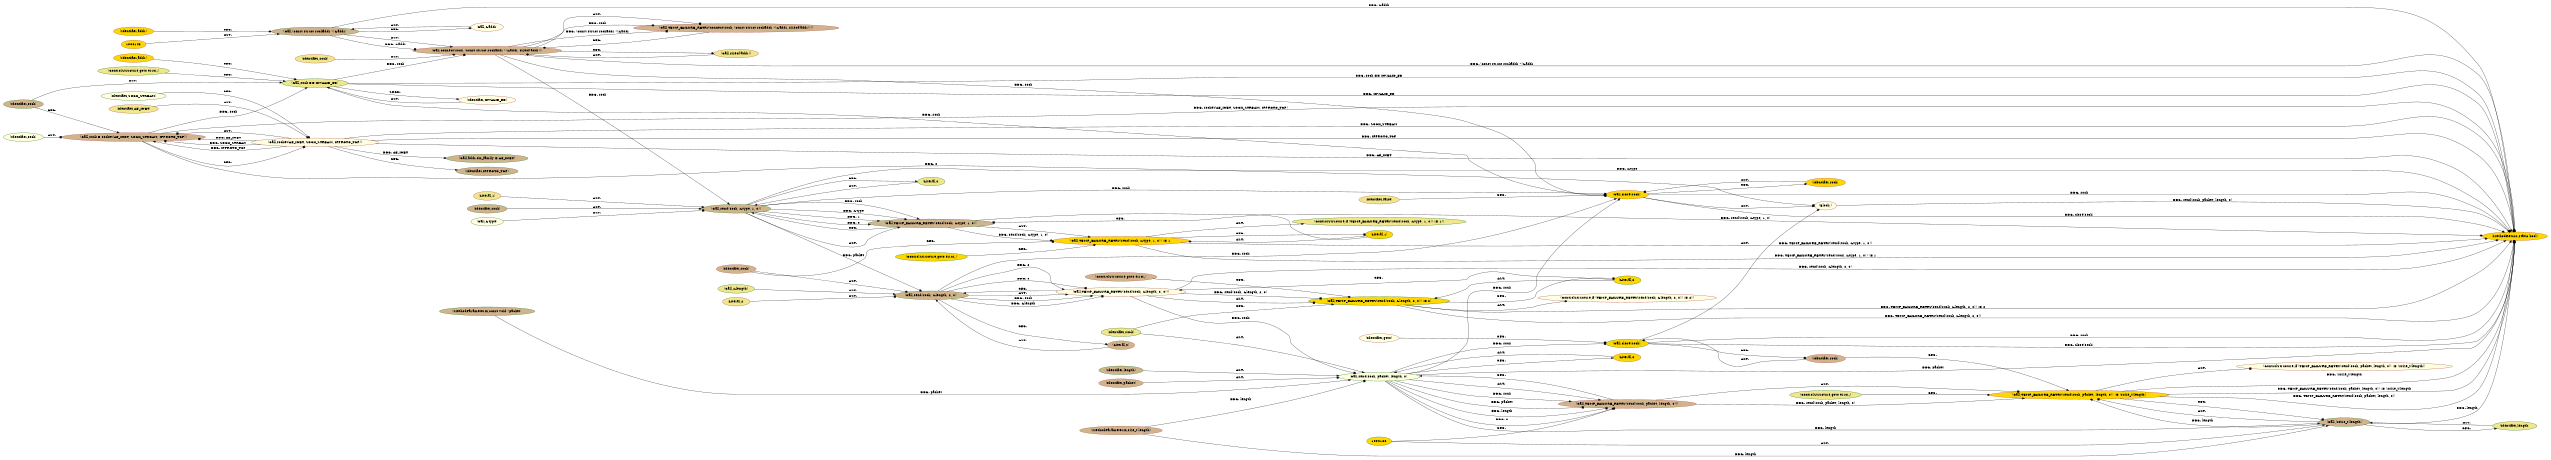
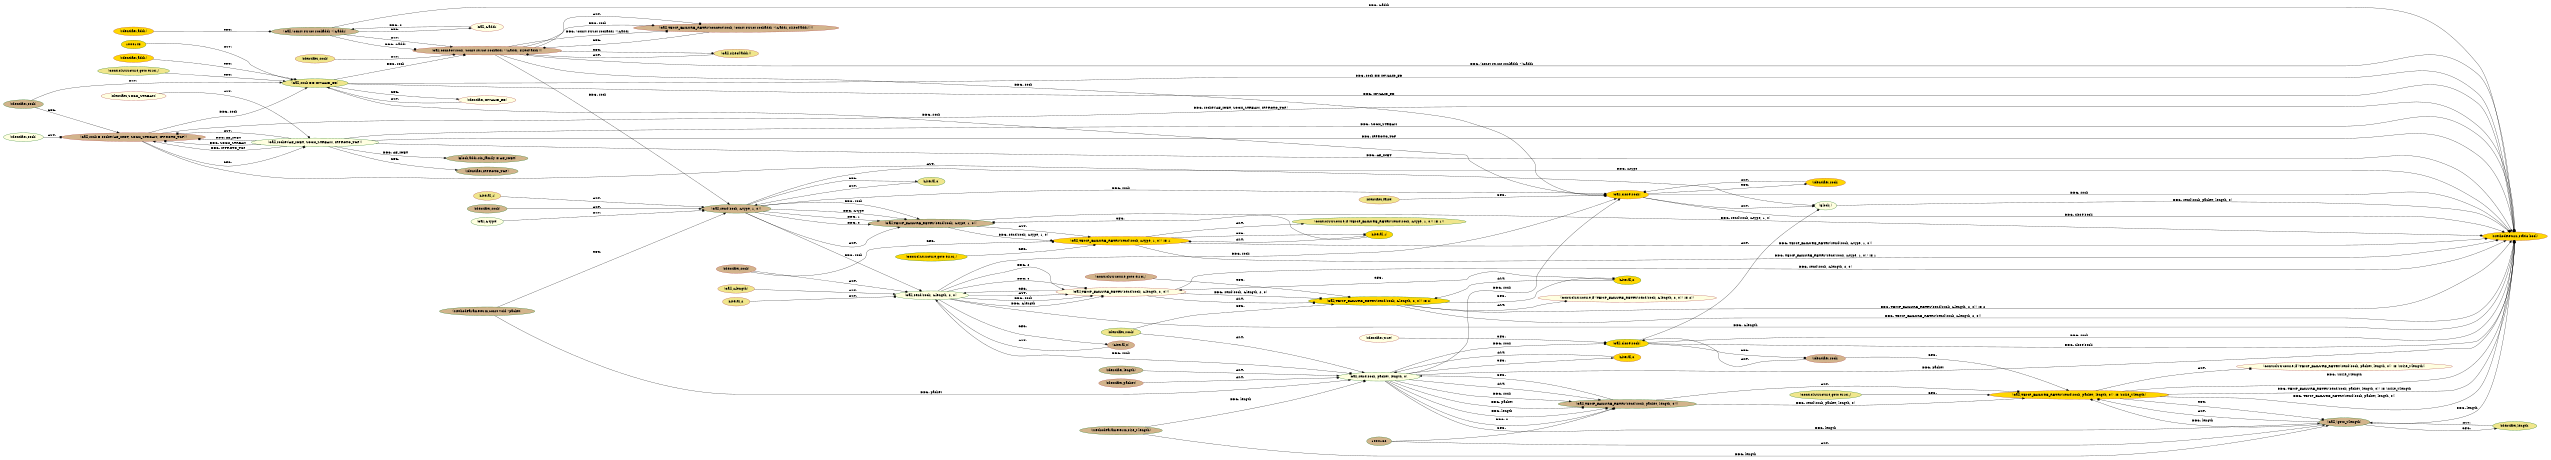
(396, 25) -> (396, 25)
(211, 39) -> (221, 51)
(134, 44) -> (134, 44)
(228, 92) -> (228, 92)
(396, 92) -> (396, 92)
(134, 96) -> (134, 96)
(134, 109) -> none
(315, 142) -> (315, 142)
(487, 158) -> (487, 158)
(931, 164) -> (931, 164)
(1826, 206) -> (1826, 206)
(825, 227) -> (611, 260)
(854, 255) -> (854, 255)
(736, 289) -> (736, 289)
(931, 295) -> (931, 295)
(1248, 322) -> (1132, 359)
none -> (1757, 327)
(1379, 338) -> (1379, 338)
(1627, 404) -> (1627, 404)
(2344, 422) -> (2344, 422)
(1121, 430) -> (1121, 430)
(1379, 441) -> (1379, 441)
